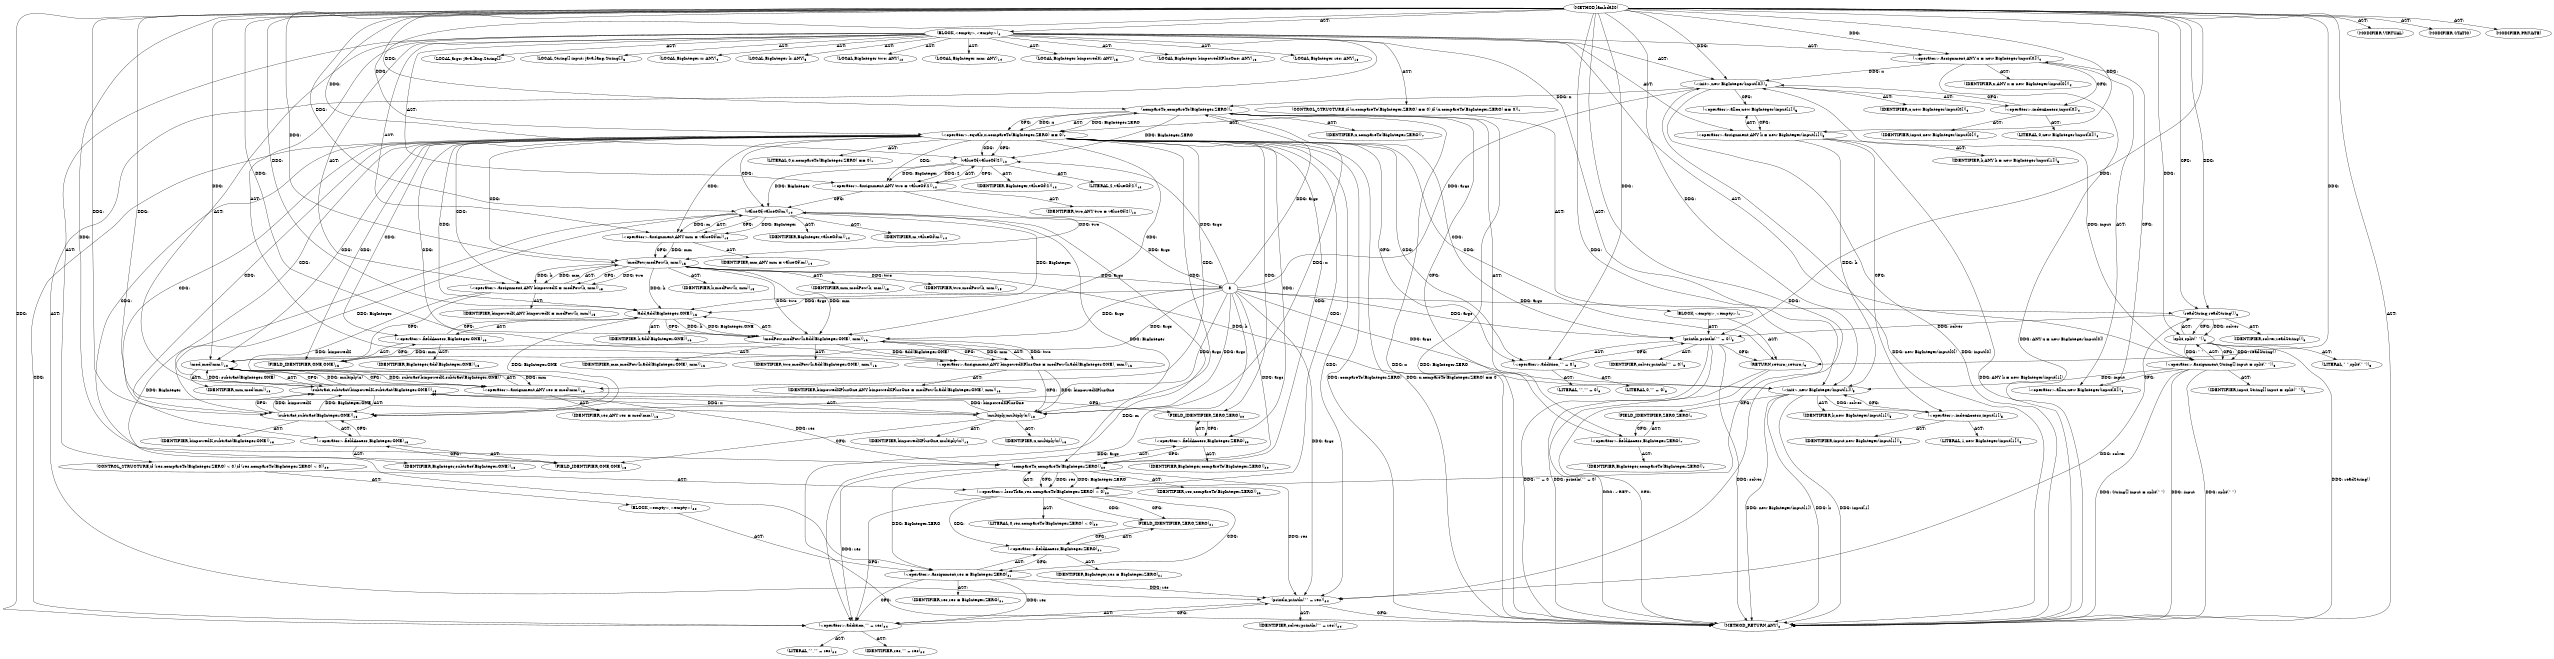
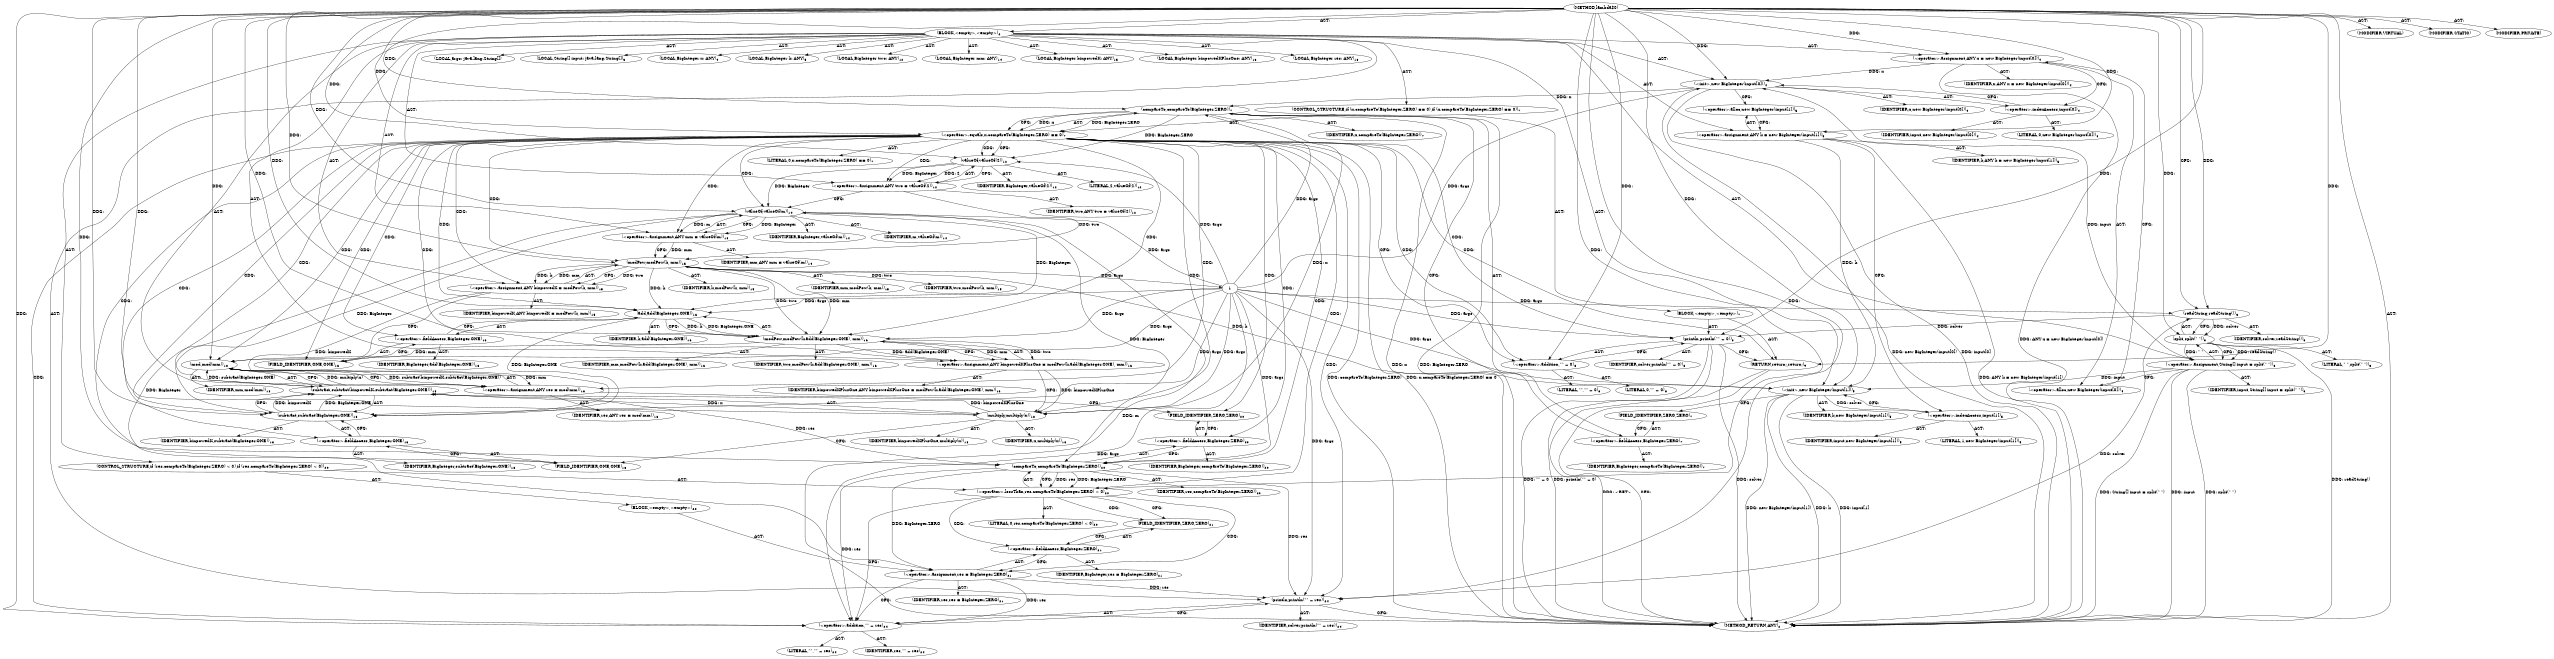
(1230, 288) -> (1230, 288)
